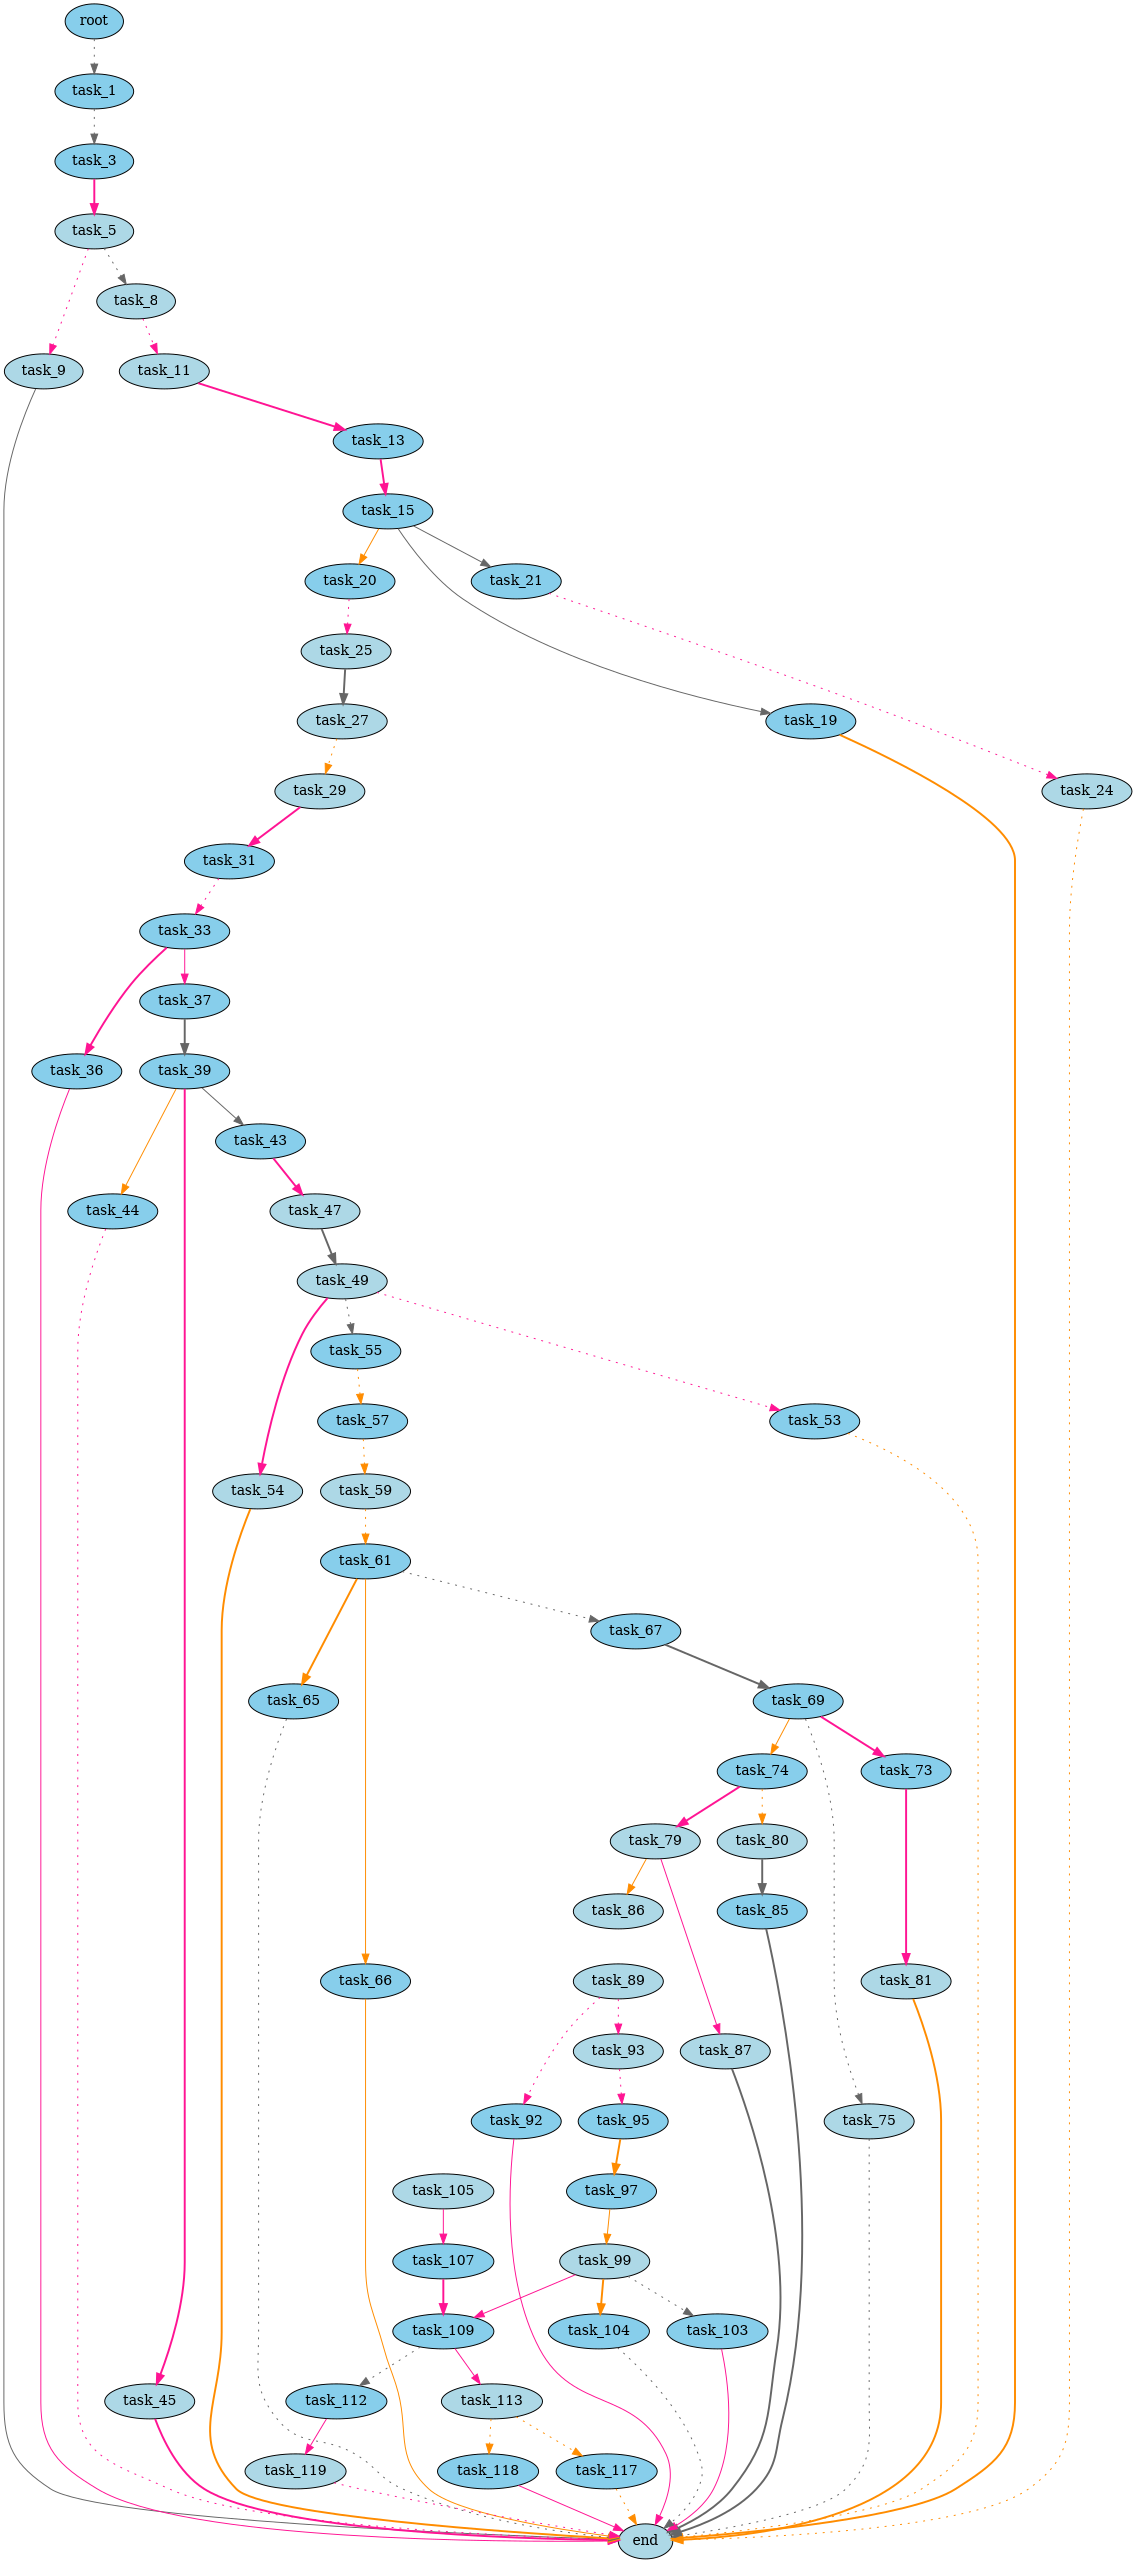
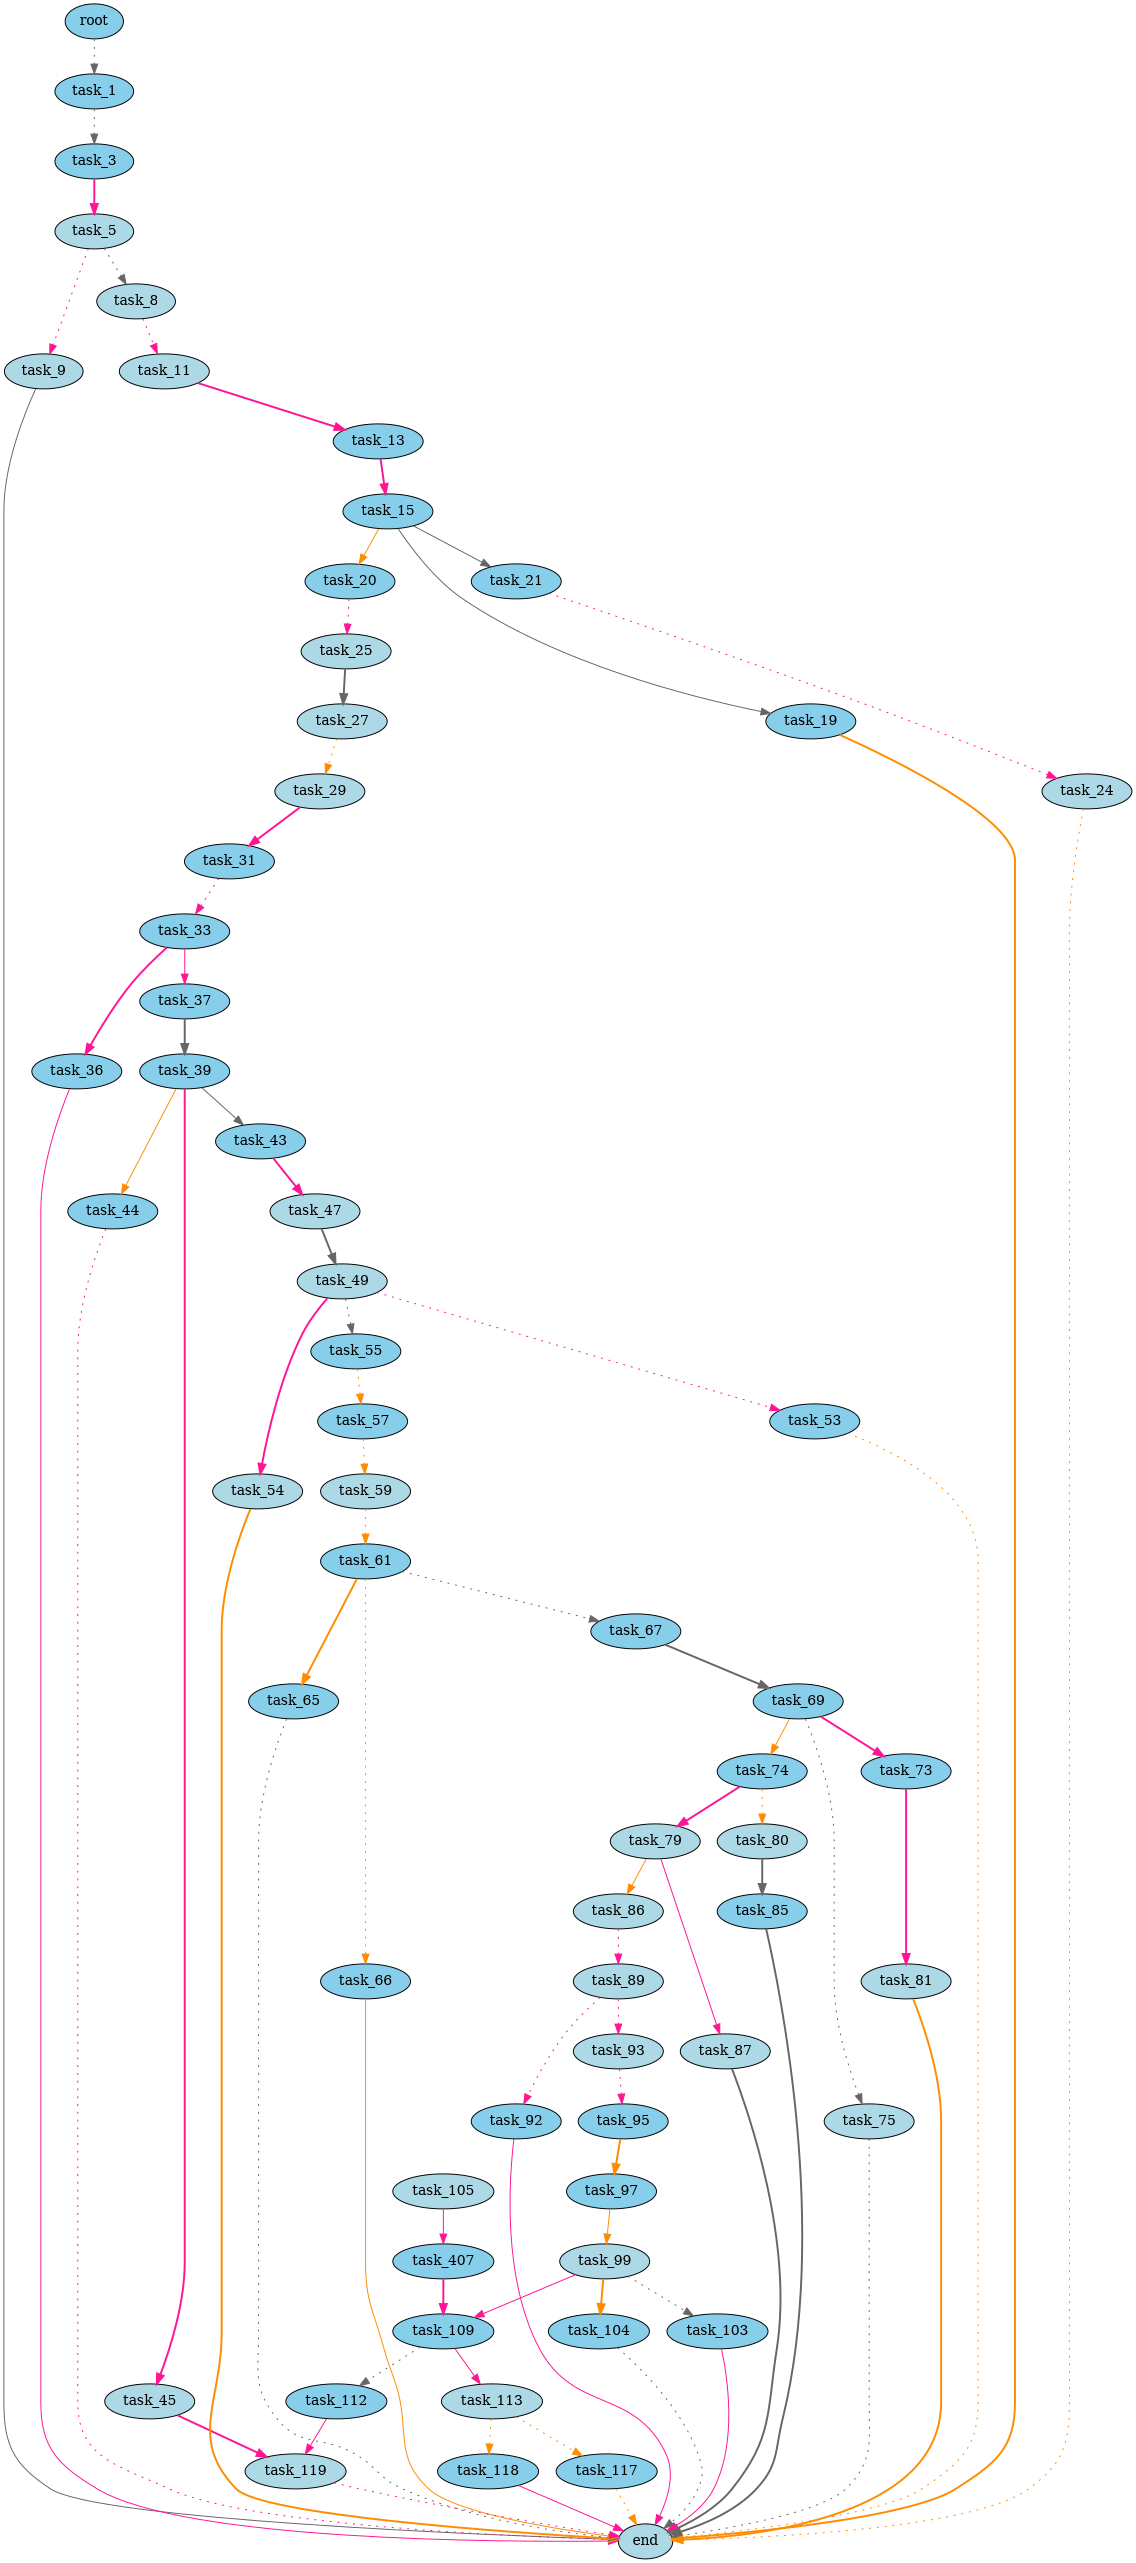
(366, 1766) -> (366, 1766)
none -> (618, 1942)
(443, 2261) -> (443, 2261)
(360, 2526) -> (218, 2434)
